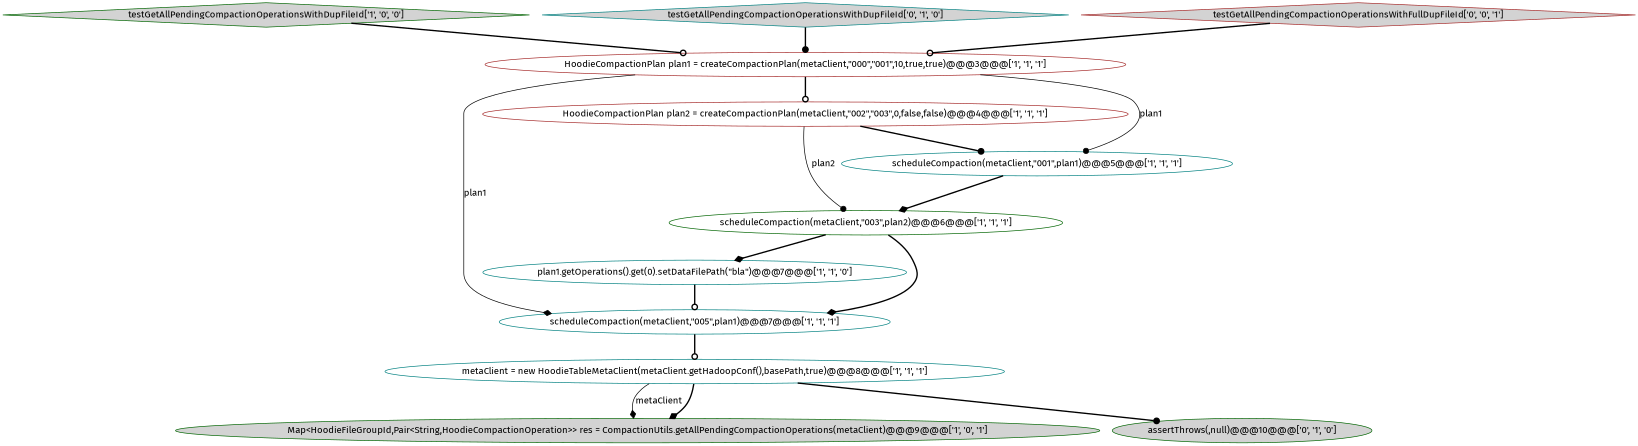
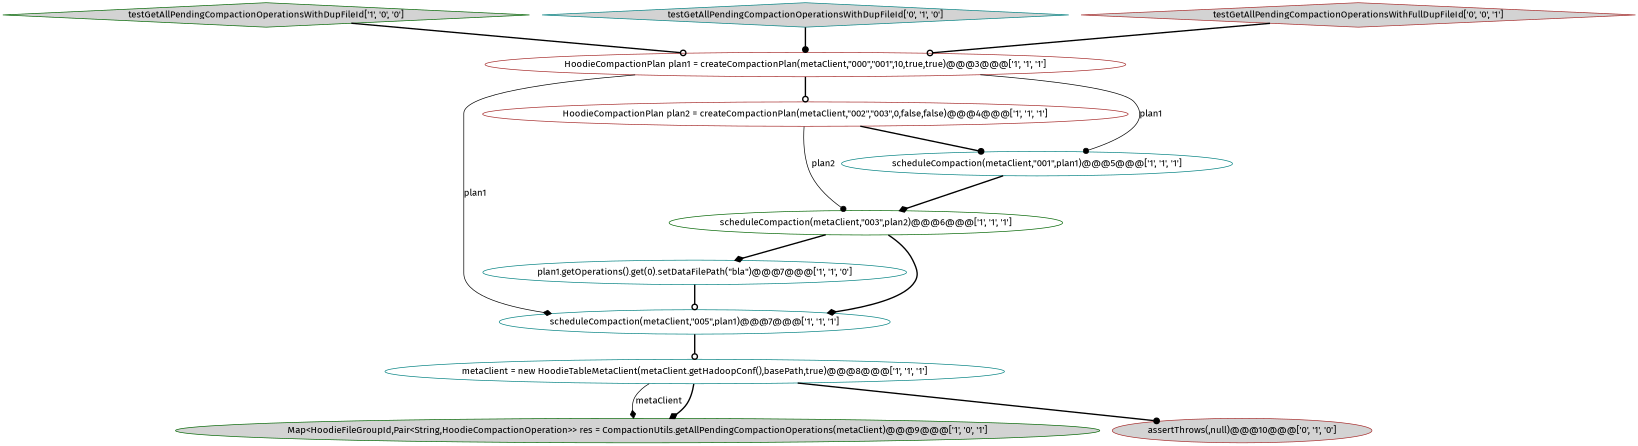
(1242, 431) -> (1242, 431)
